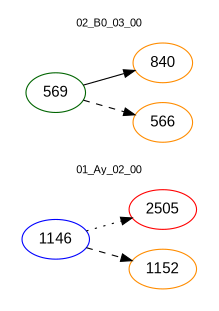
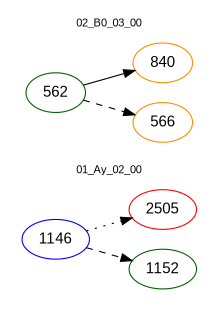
(56, 93) -> (56, 93)
(163, 269) -> (163, 269)
